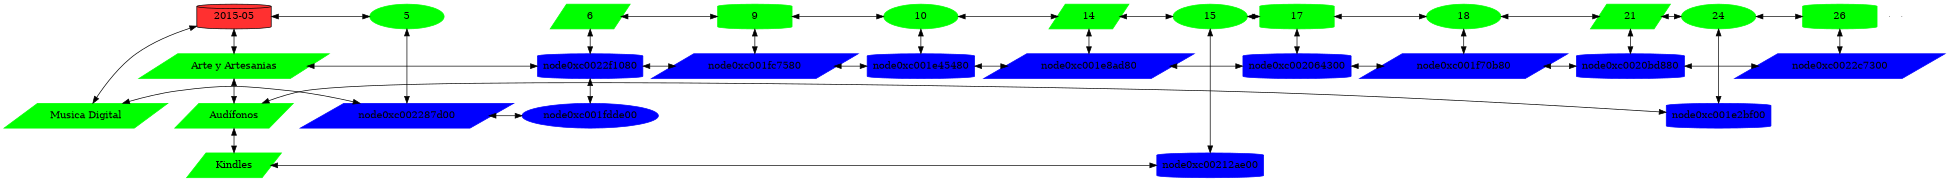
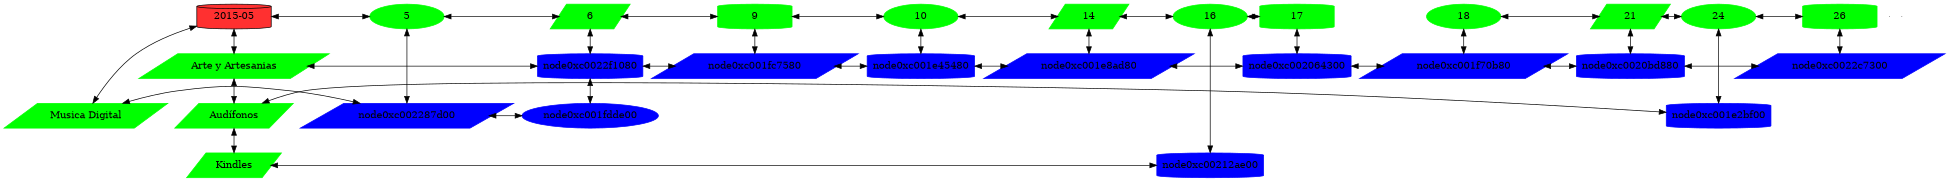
none -> (502, 17)
(1210, 17) -> (1210, 17)
(1380, 17) -> none
